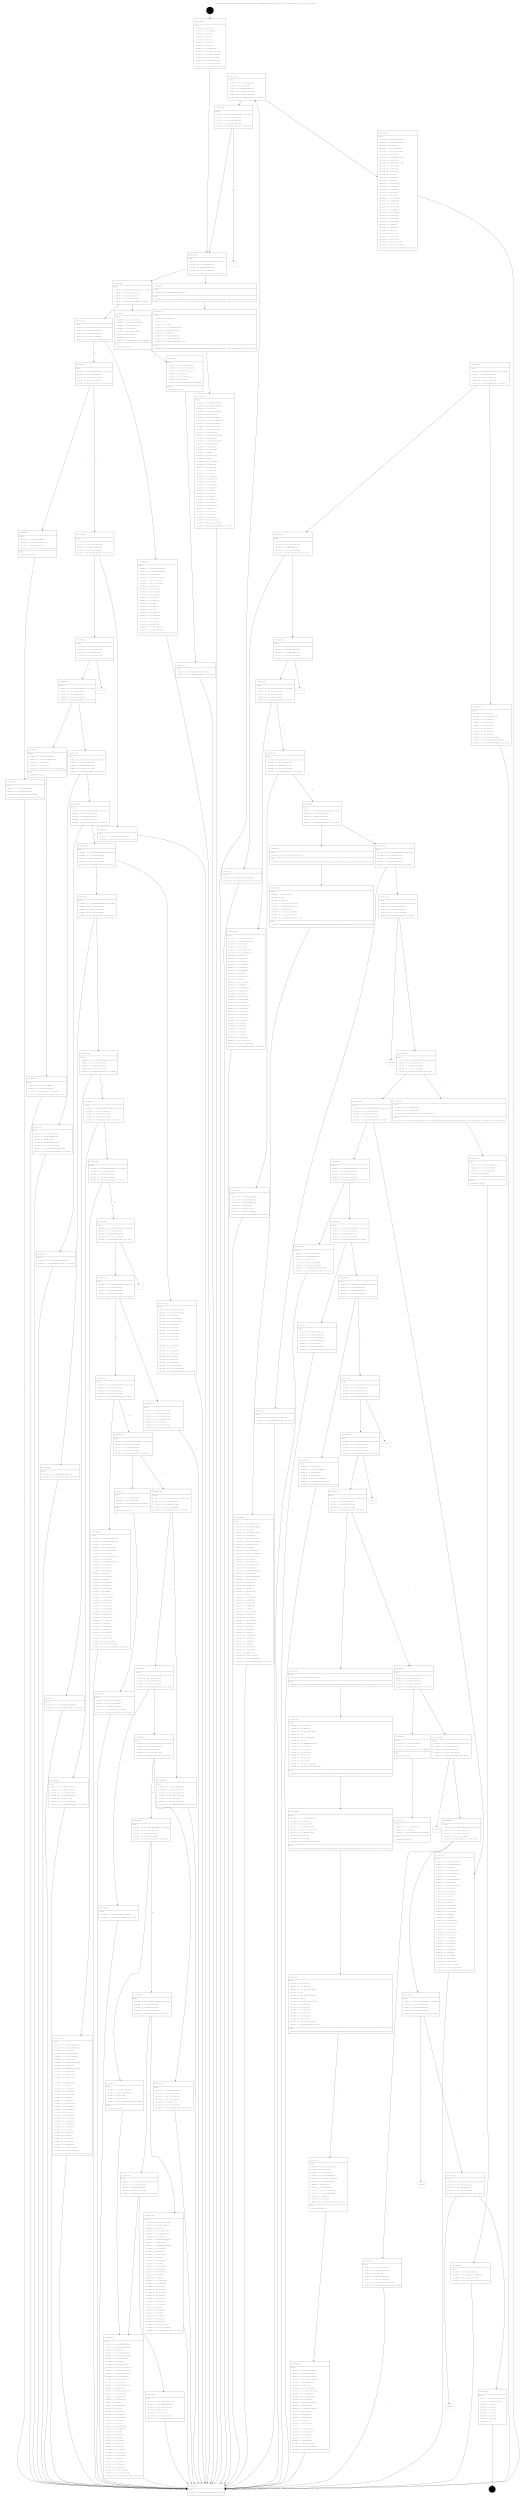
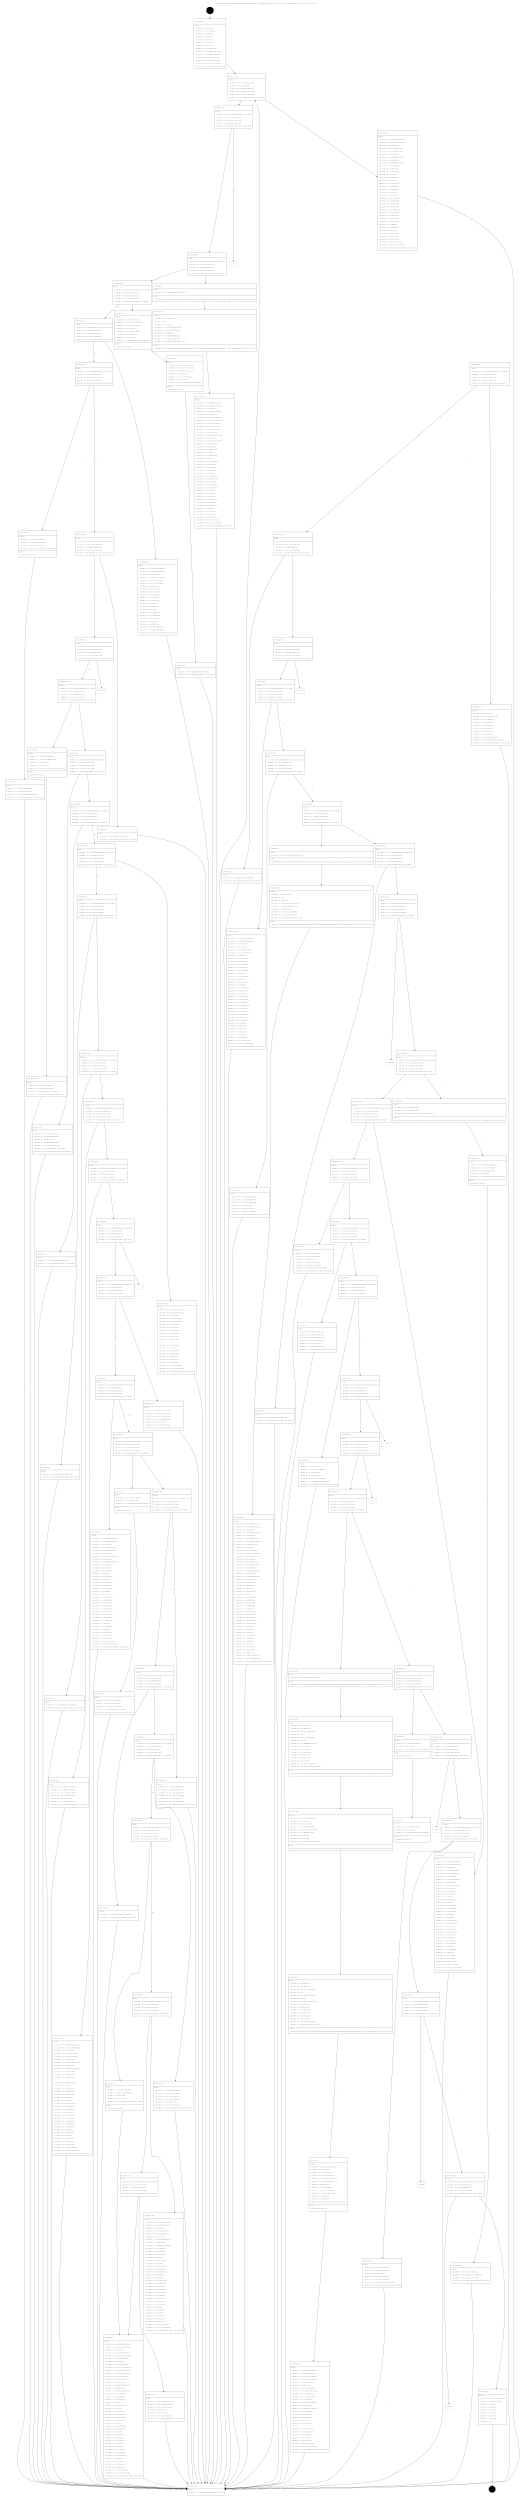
(208, 160) -> (230, 68)
